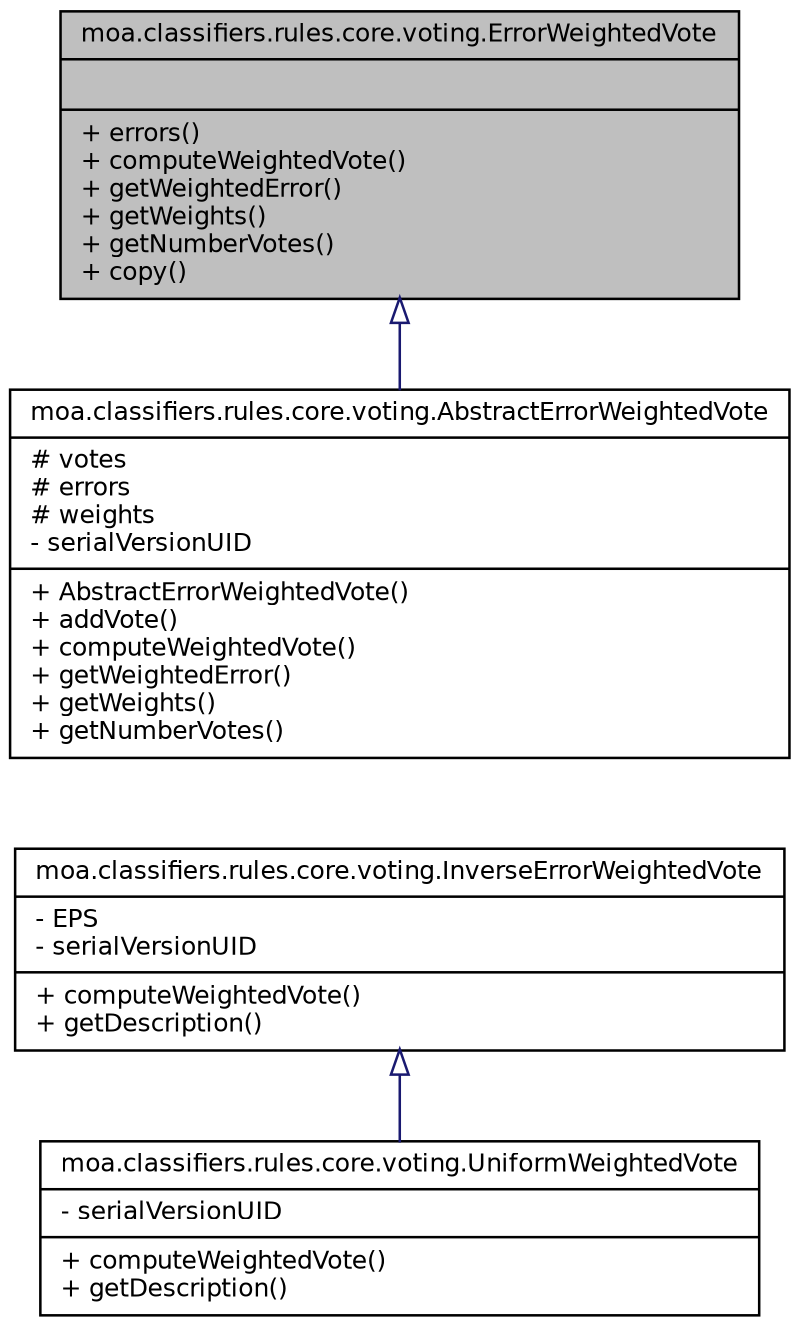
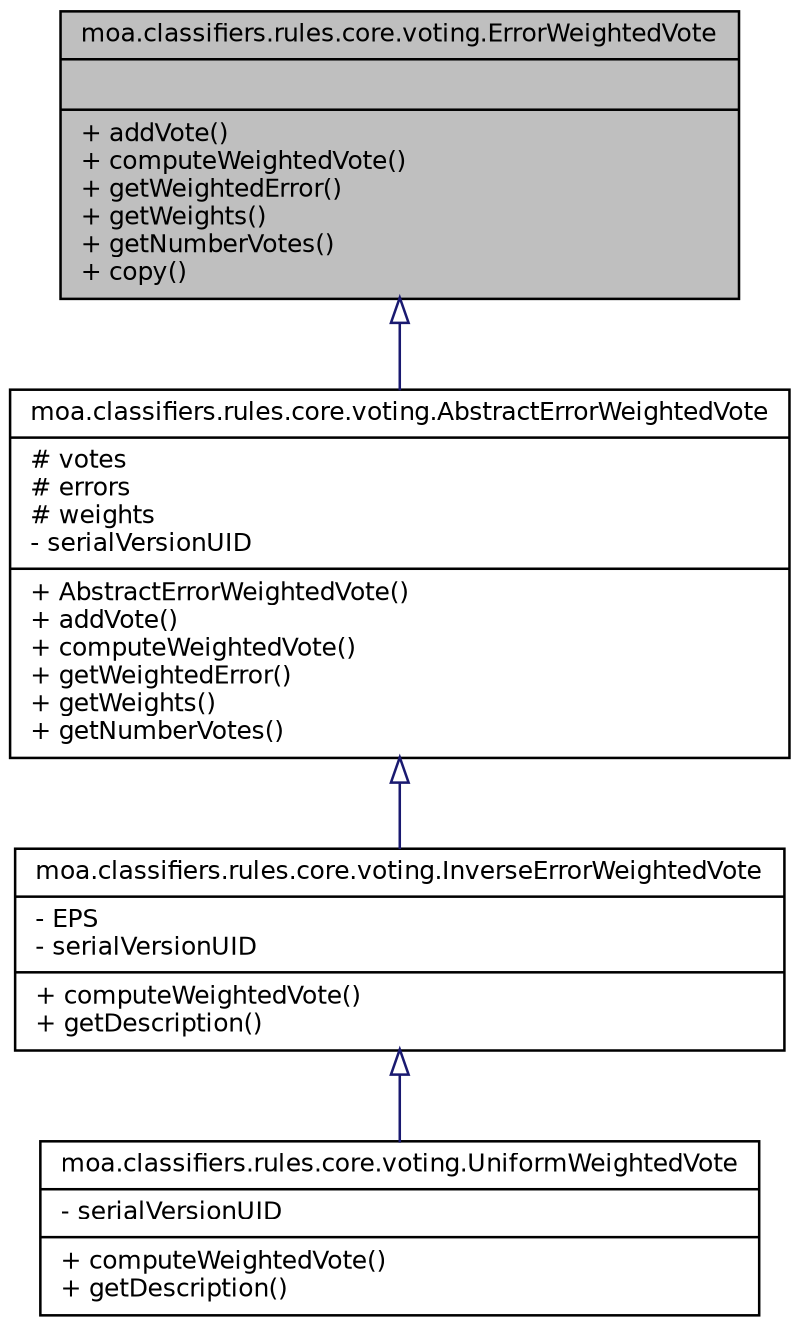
(141, 134) -> (155, 134)
none -> (400, 816)
